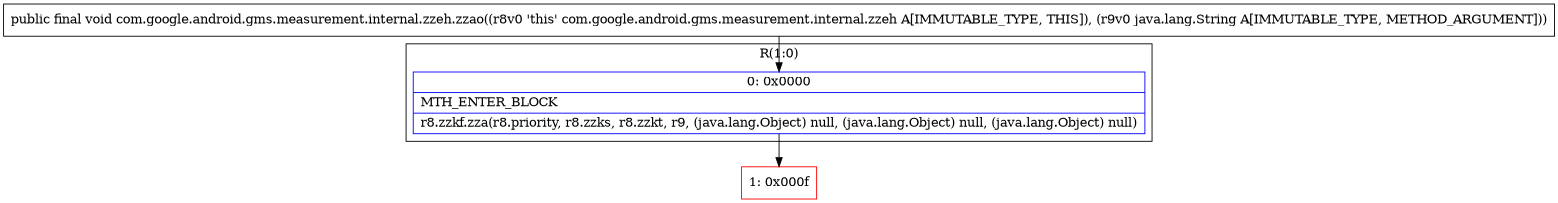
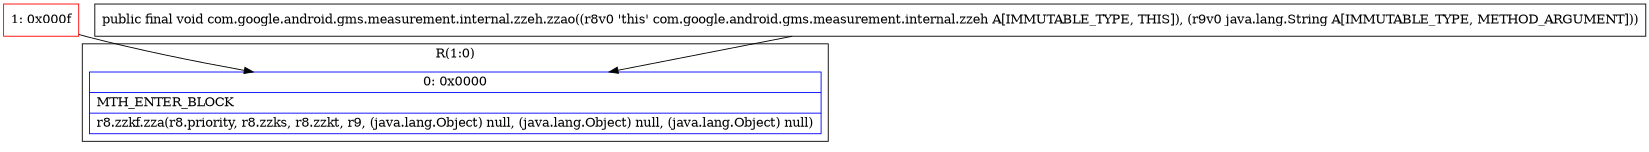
(779, 147) -> (161, 54)
